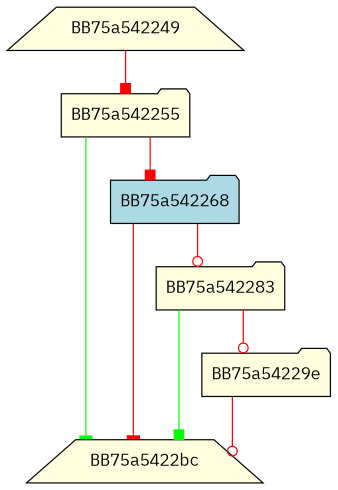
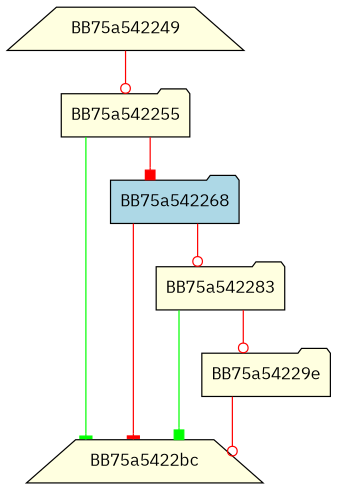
(126, 67) -> (126, 67)
